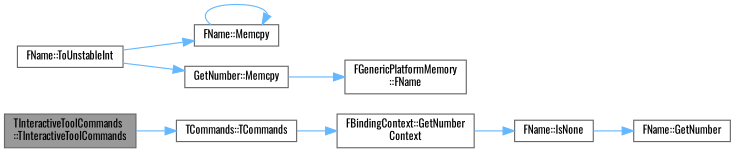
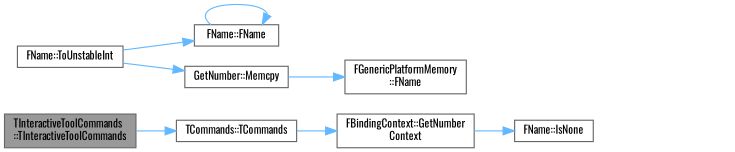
(237, 35) -> (237, 35)
(682, 131) -> none
